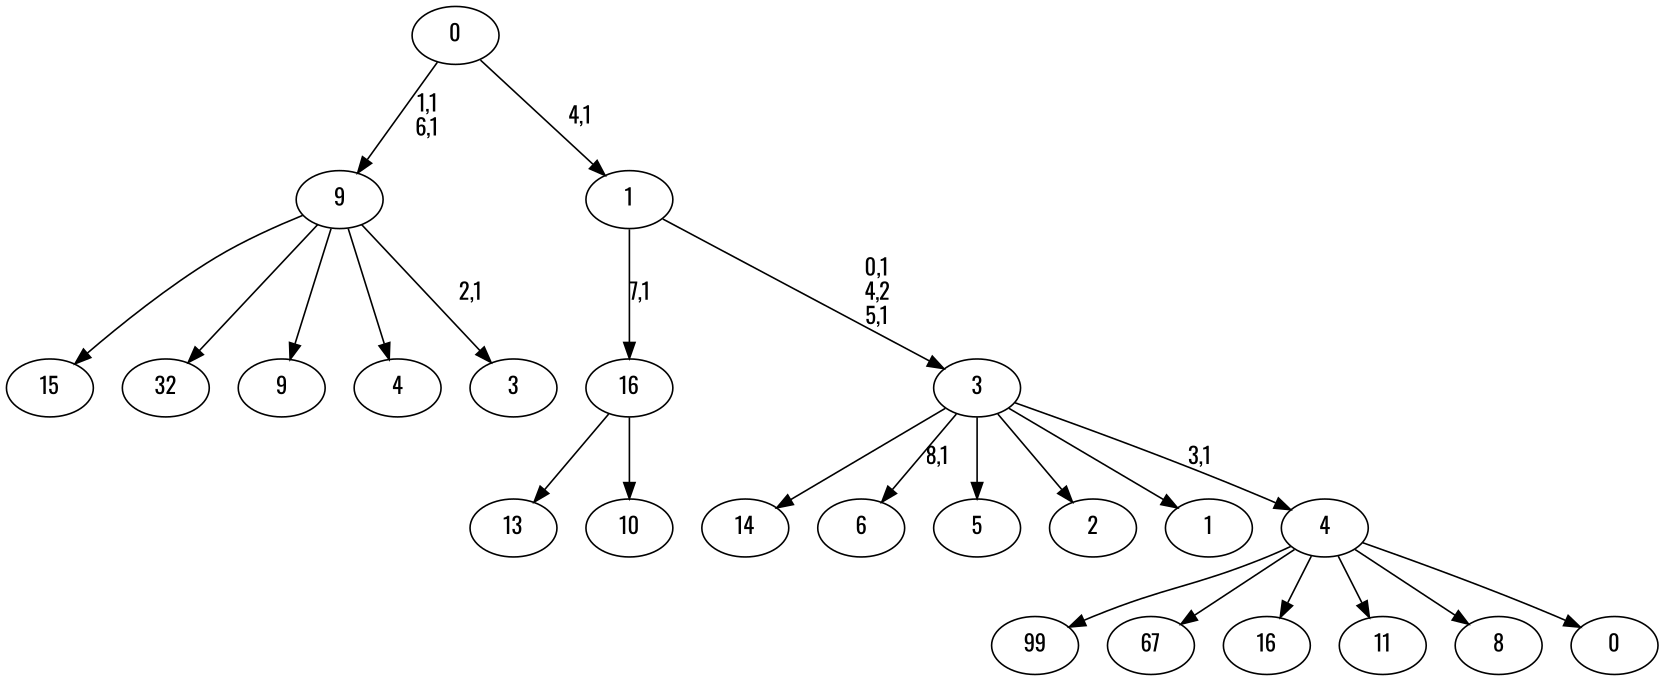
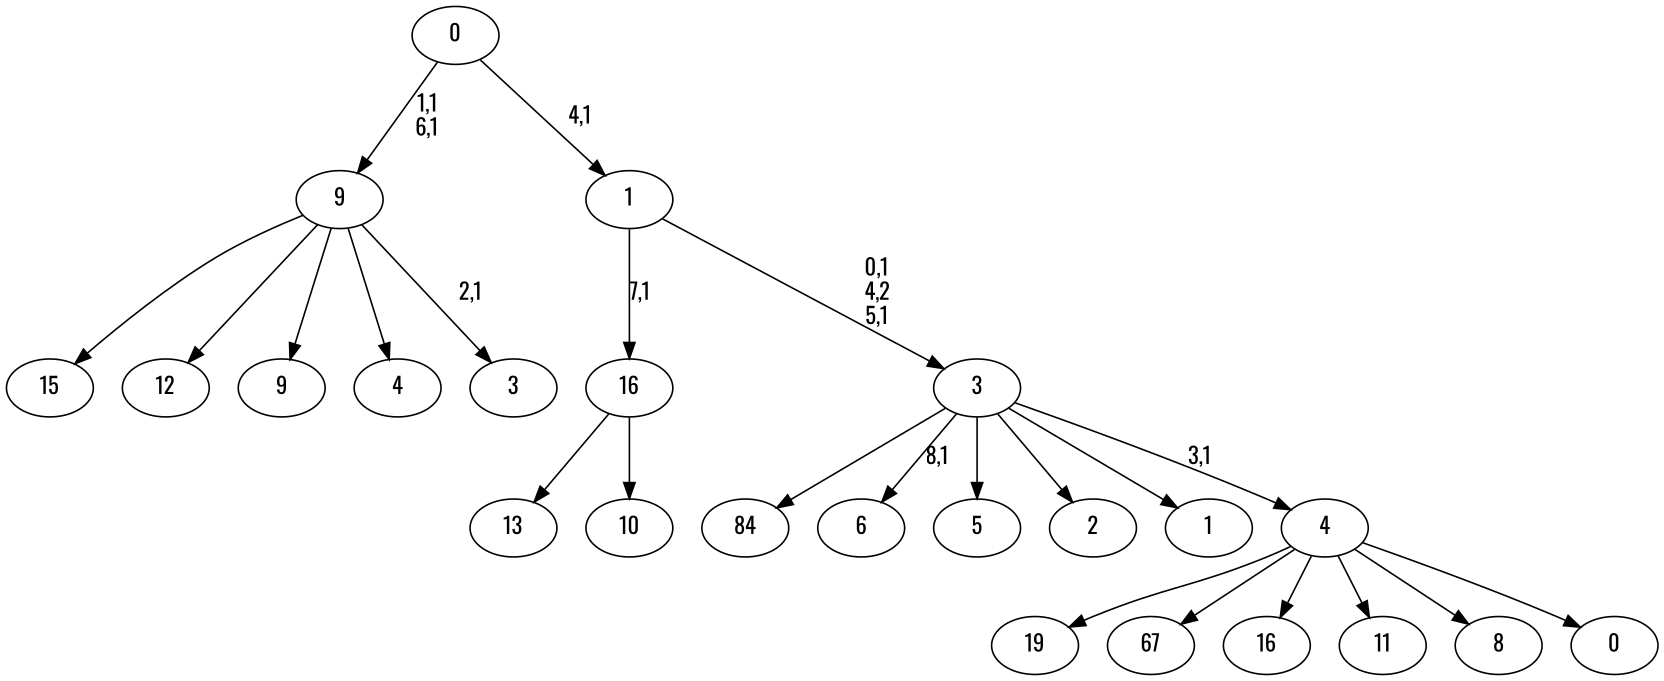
(166, 388) -> (166, 388)
(745, 528) -> (745, 528)
(1035, 645) -> (1035, 645)
